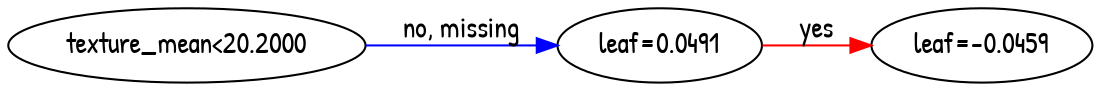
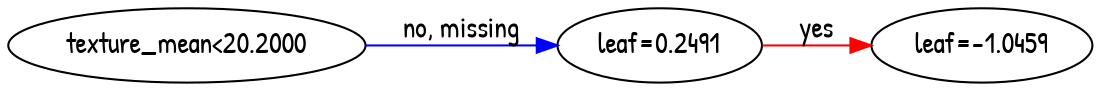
(660, 45) -> (660, 45)
(982, 45) -> (982, 45)
